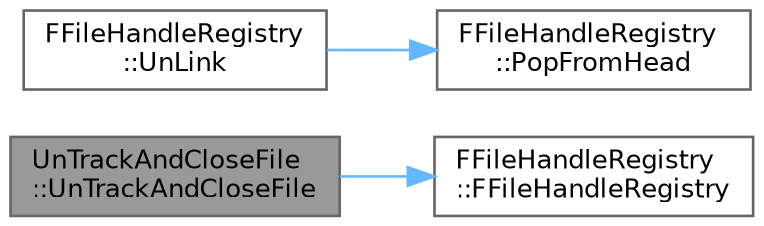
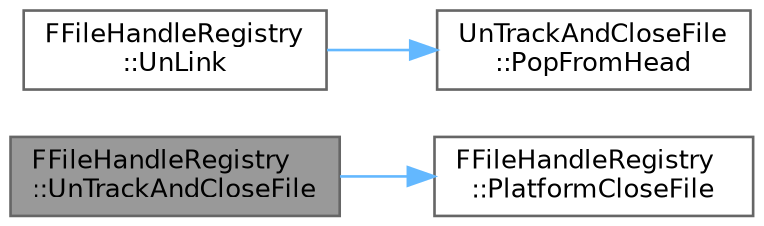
(594, 50) -> (594, 50)
(175, 176) -> (175, 176)
(594, 176) -> (594, 176)
